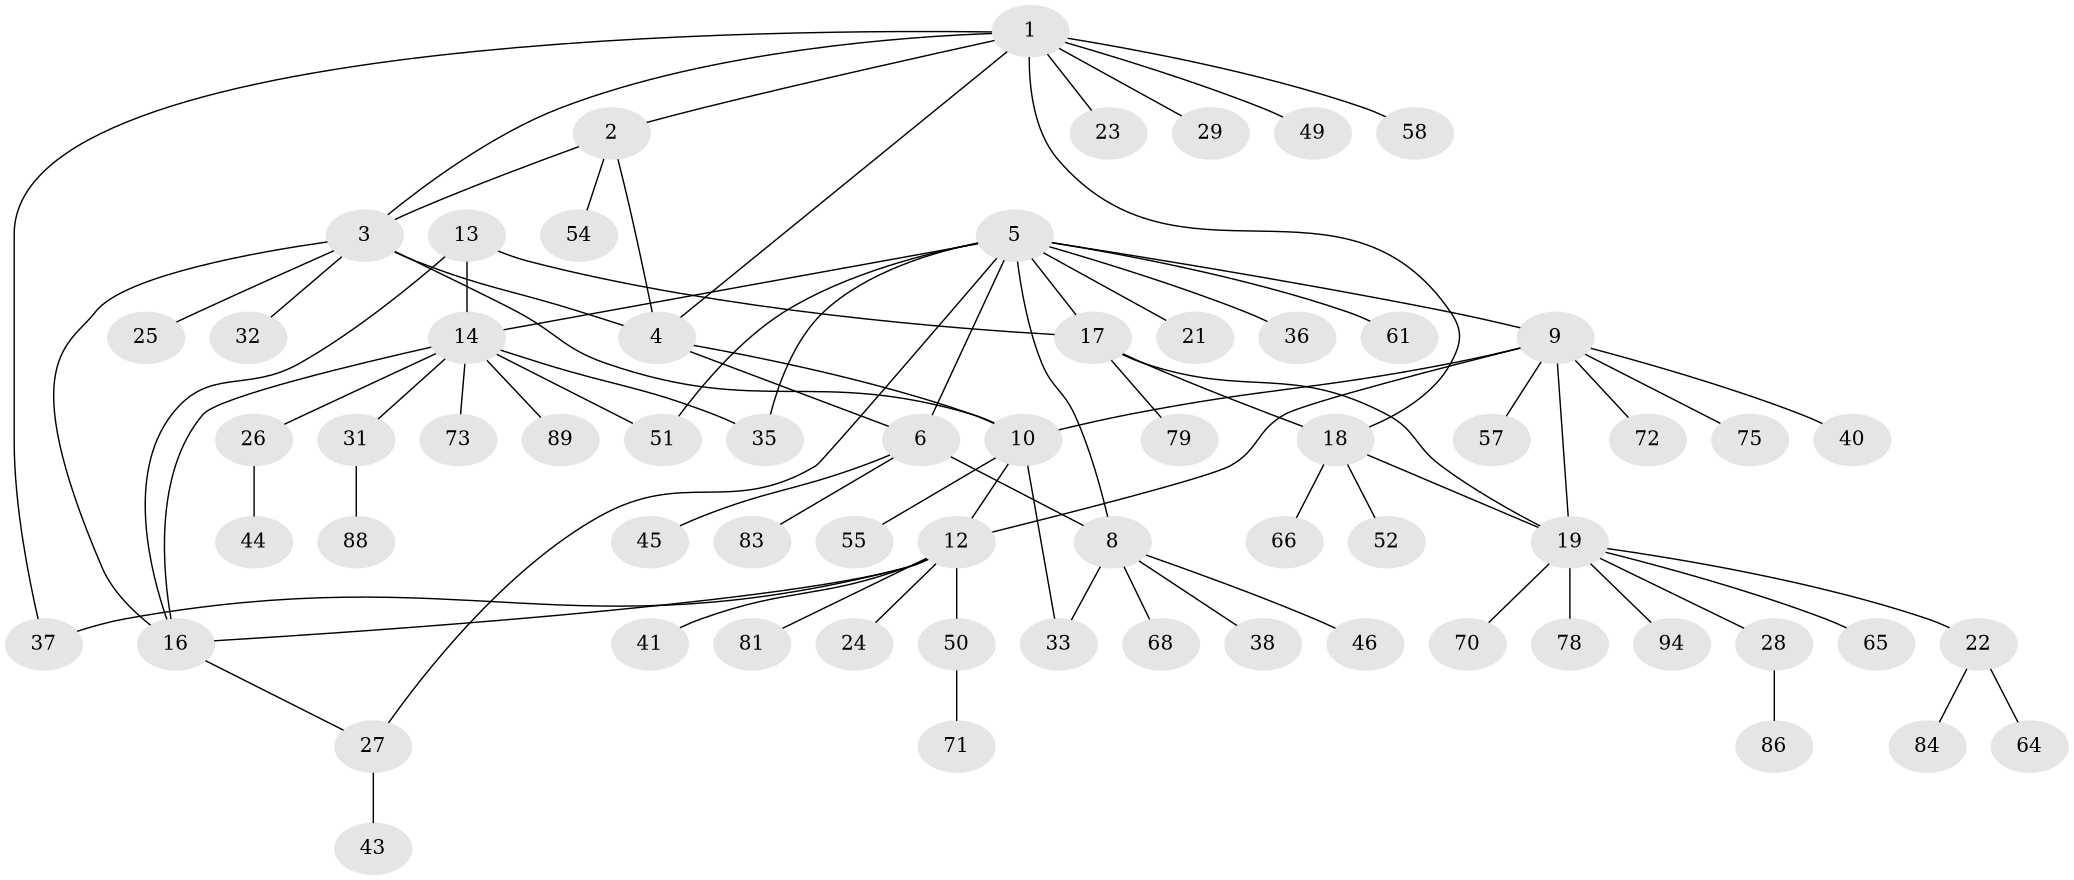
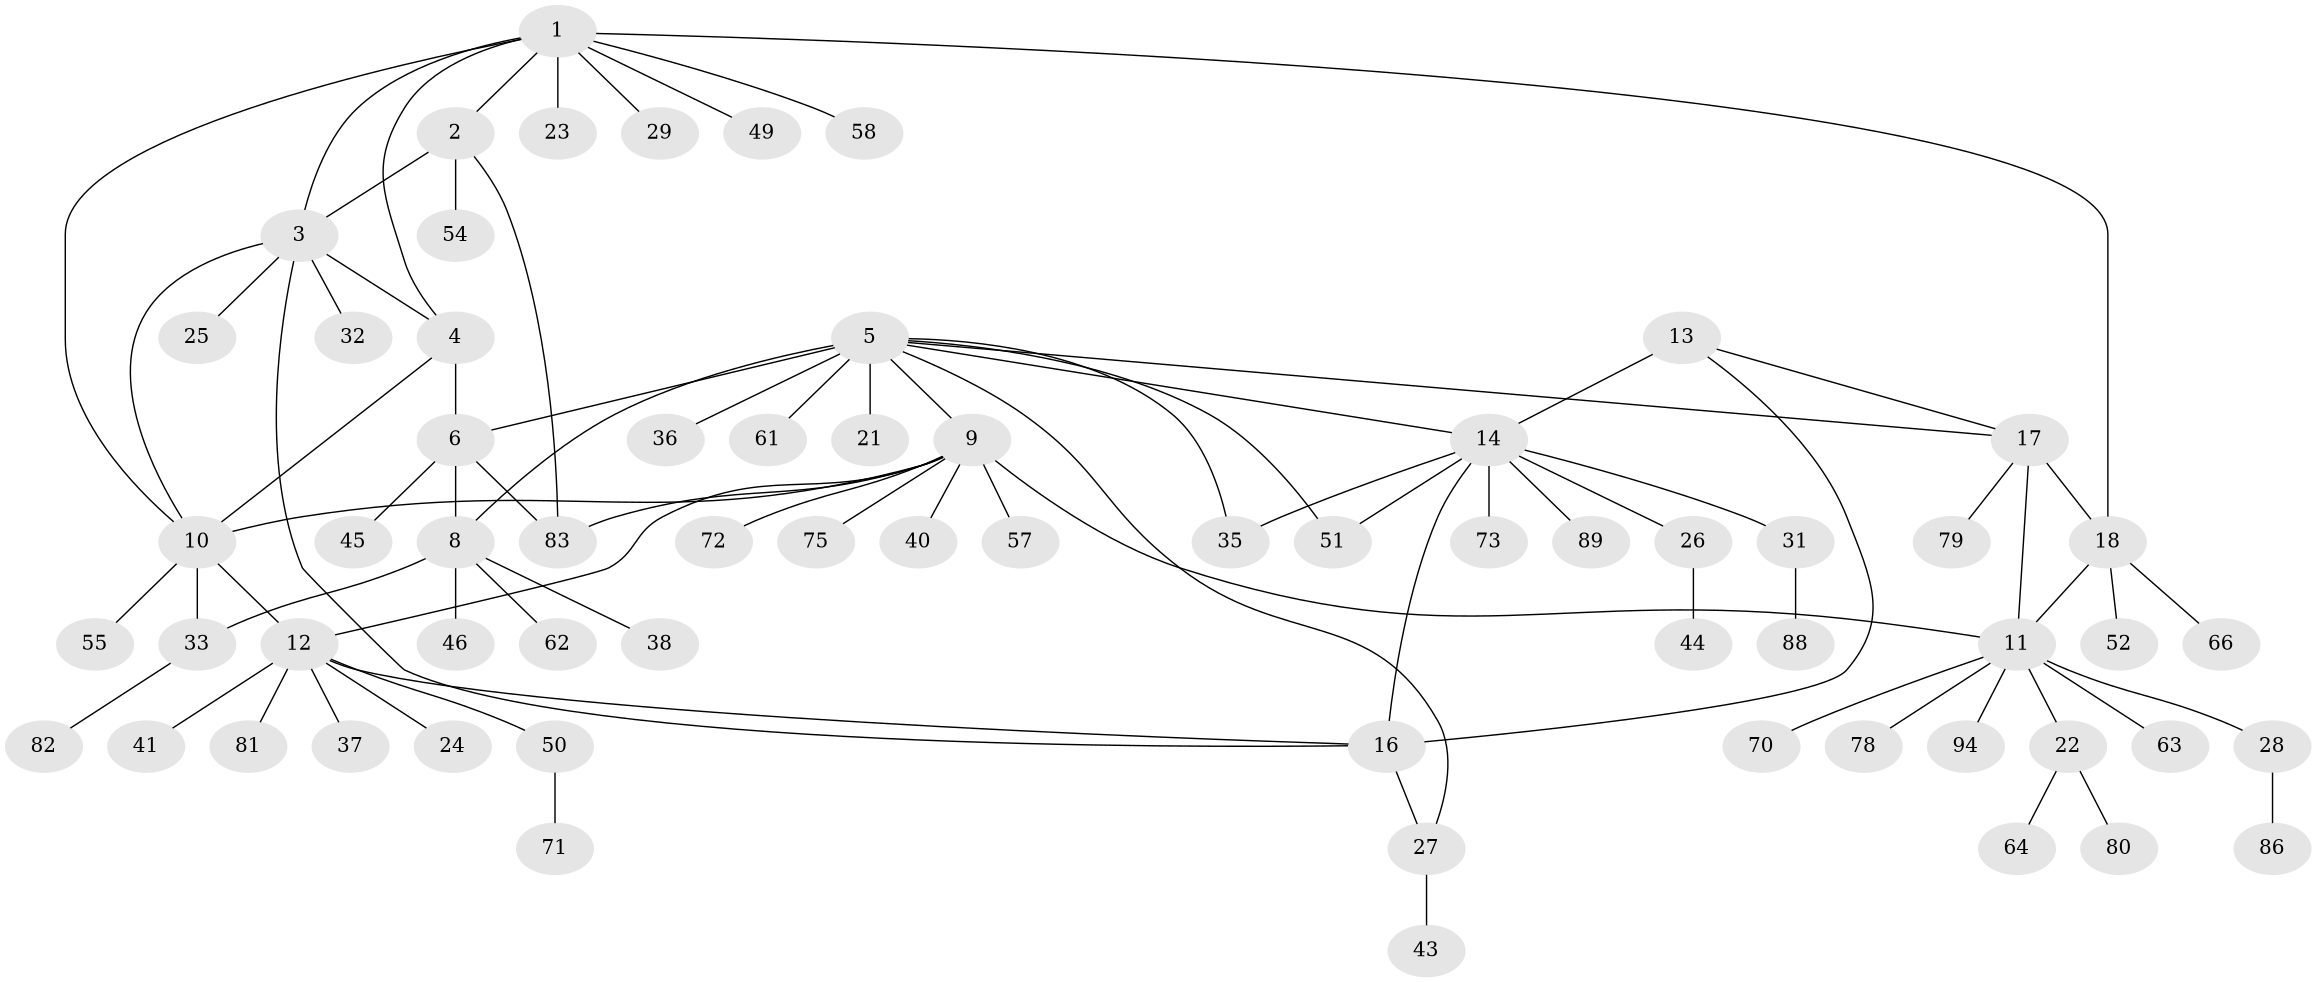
(282, 79) -> (124, 164)
(636, 235) -> (539, 330)
none -> (766, 493)
(1570, 542) -> (2017, 644)
(1161, 644) -> (558, 644)
(1877, 644) -> (2170, 747)
none -> (44, 747)
(1928, 747) -> (2119, 849)
